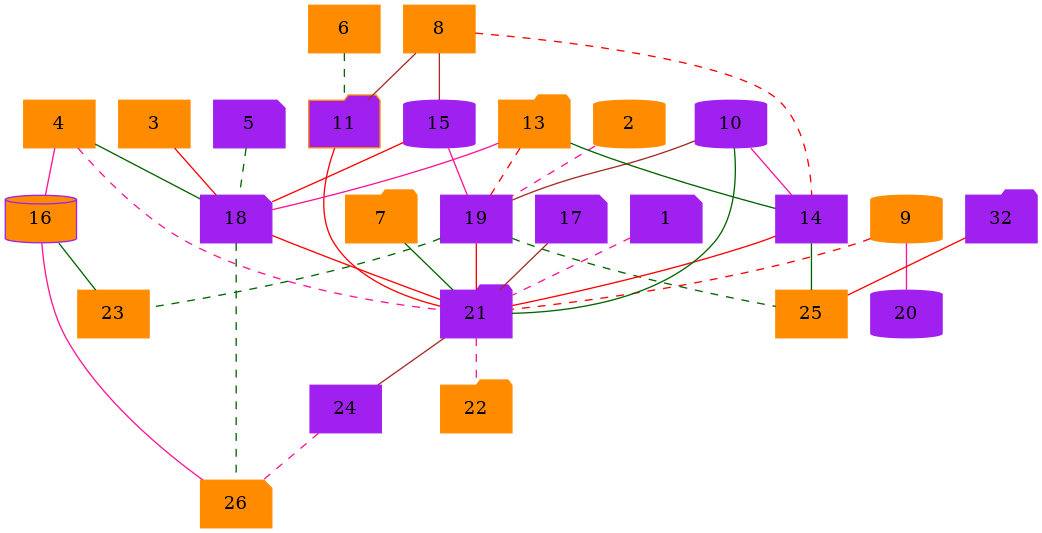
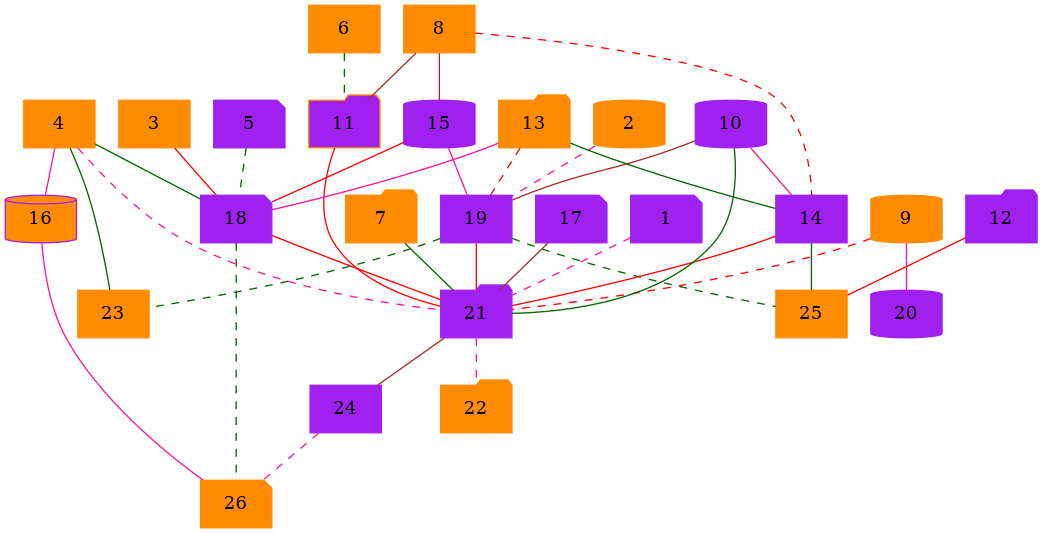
(1001, 219) -> (1001, 219)
(77, 267) -> (95, 218)
